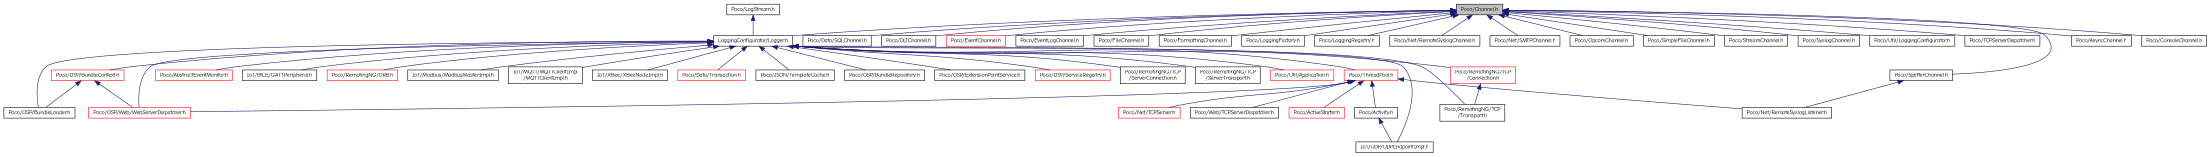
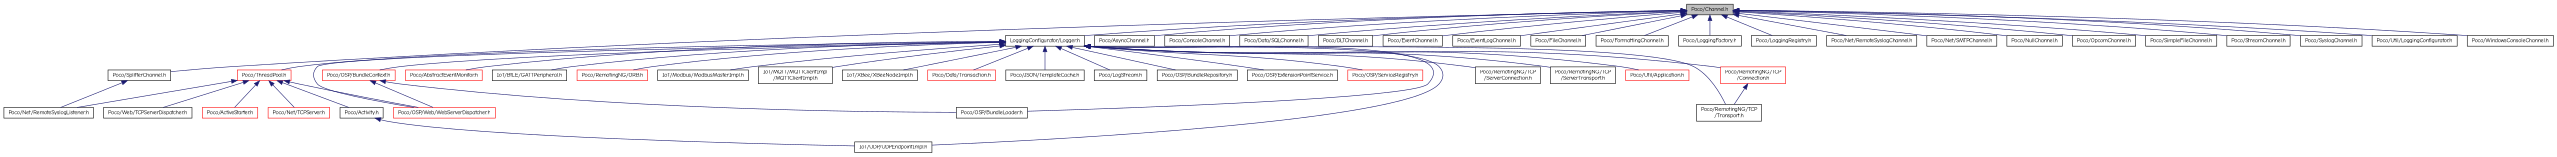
(753, 28) -> (1085, 59)
(976, 41) -> (1413, 41)
(2002, 41) -> (2510, 41)
none -> (2035, 41)
